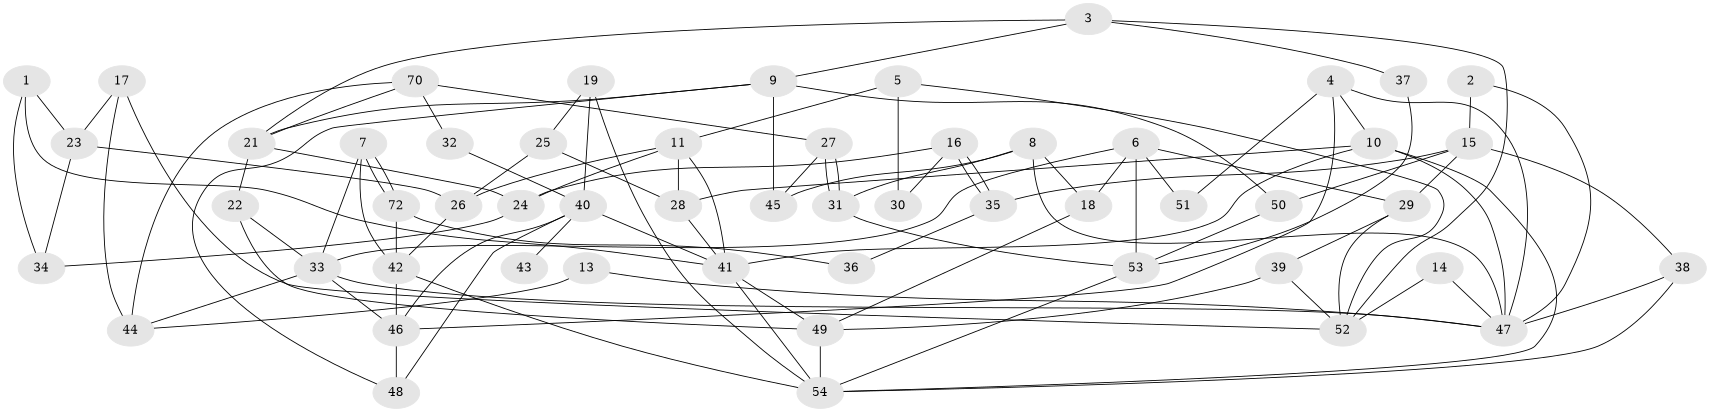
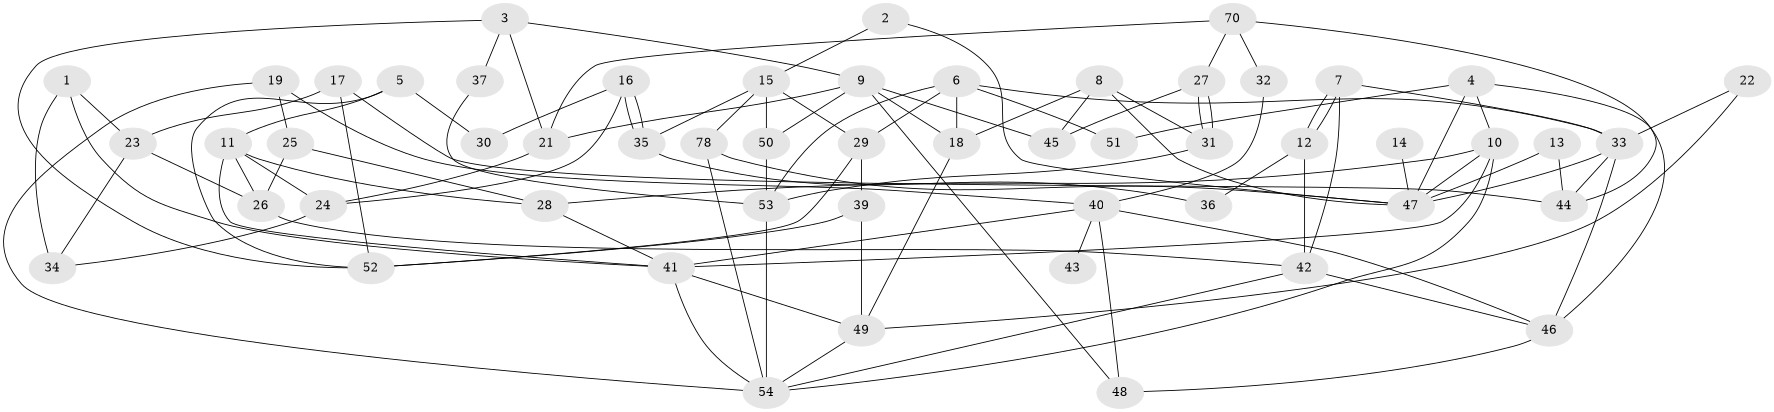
none -> (903, 109)
(244, 175) -> none
(396, 206) -> (1305, 144)
(1683, 268) -> (704, 144)
(1391, 299) -> none
